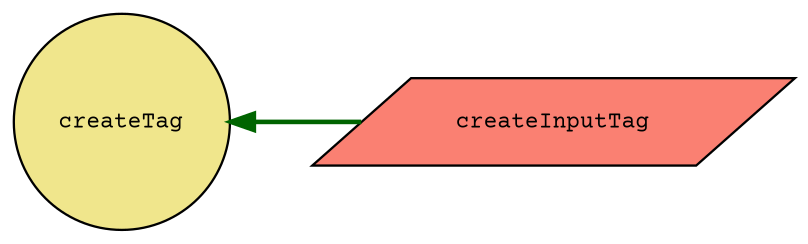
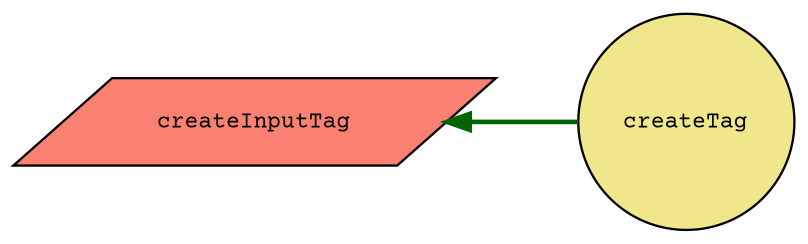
(308, 122) -> (524, 122)
